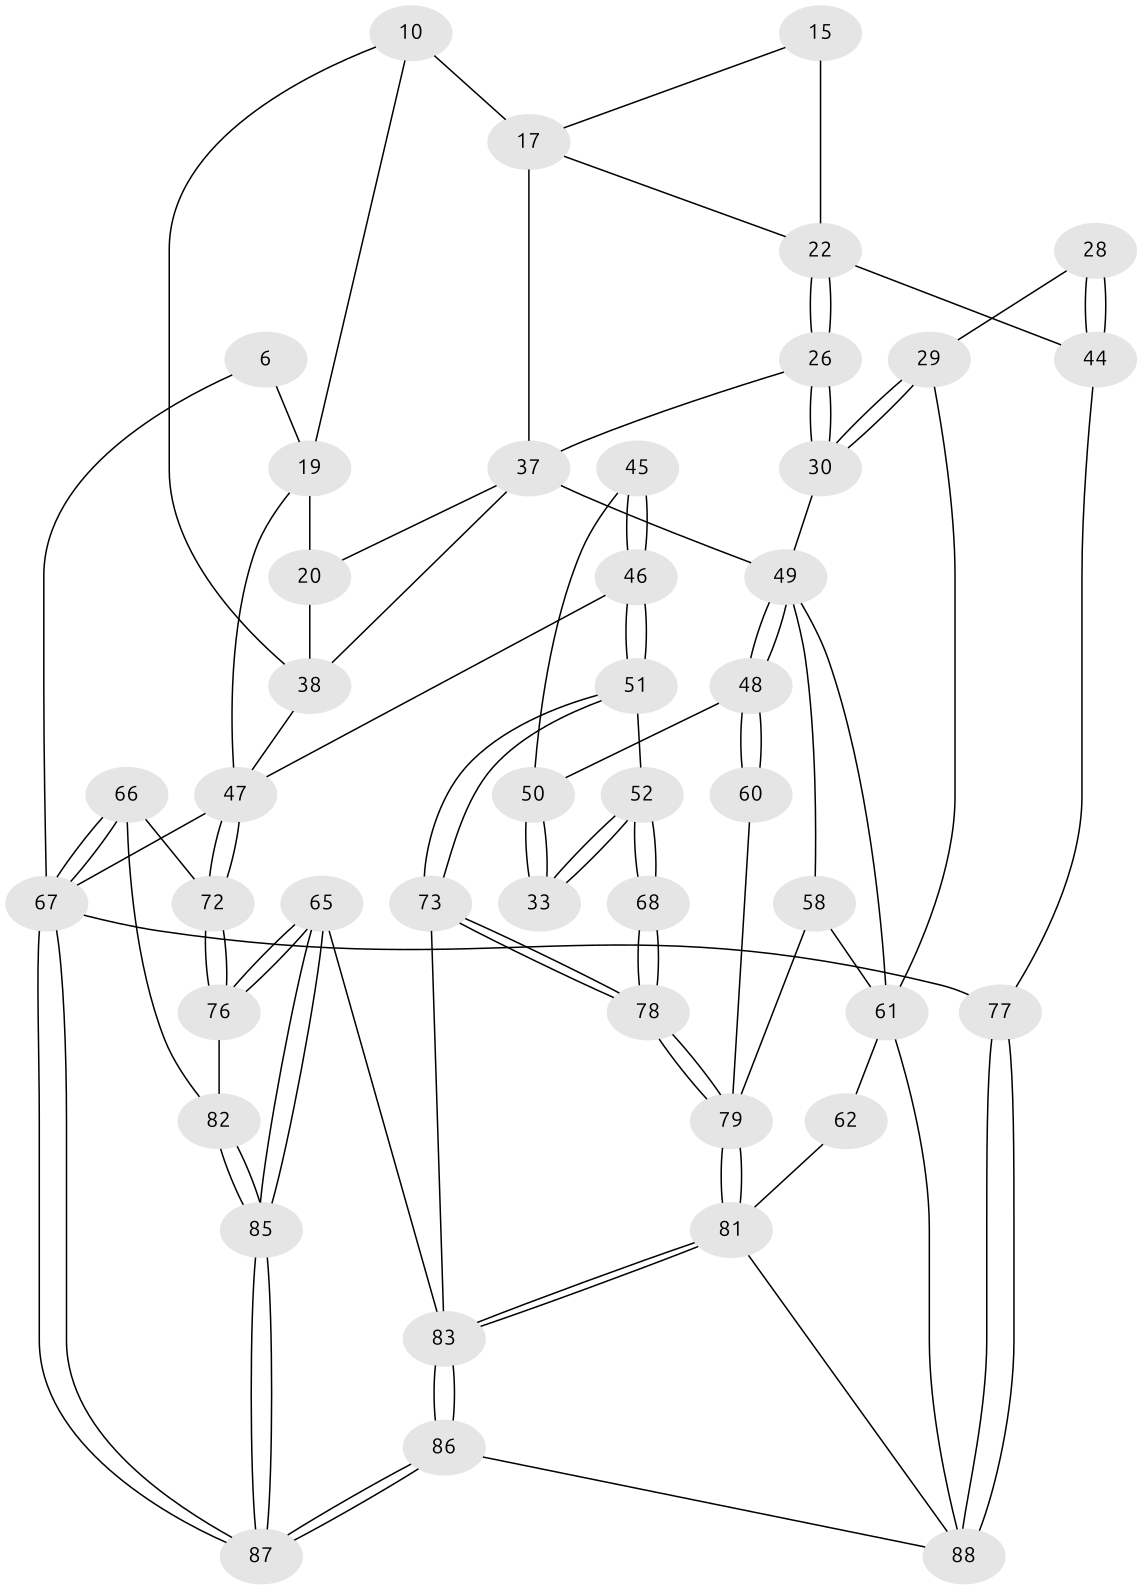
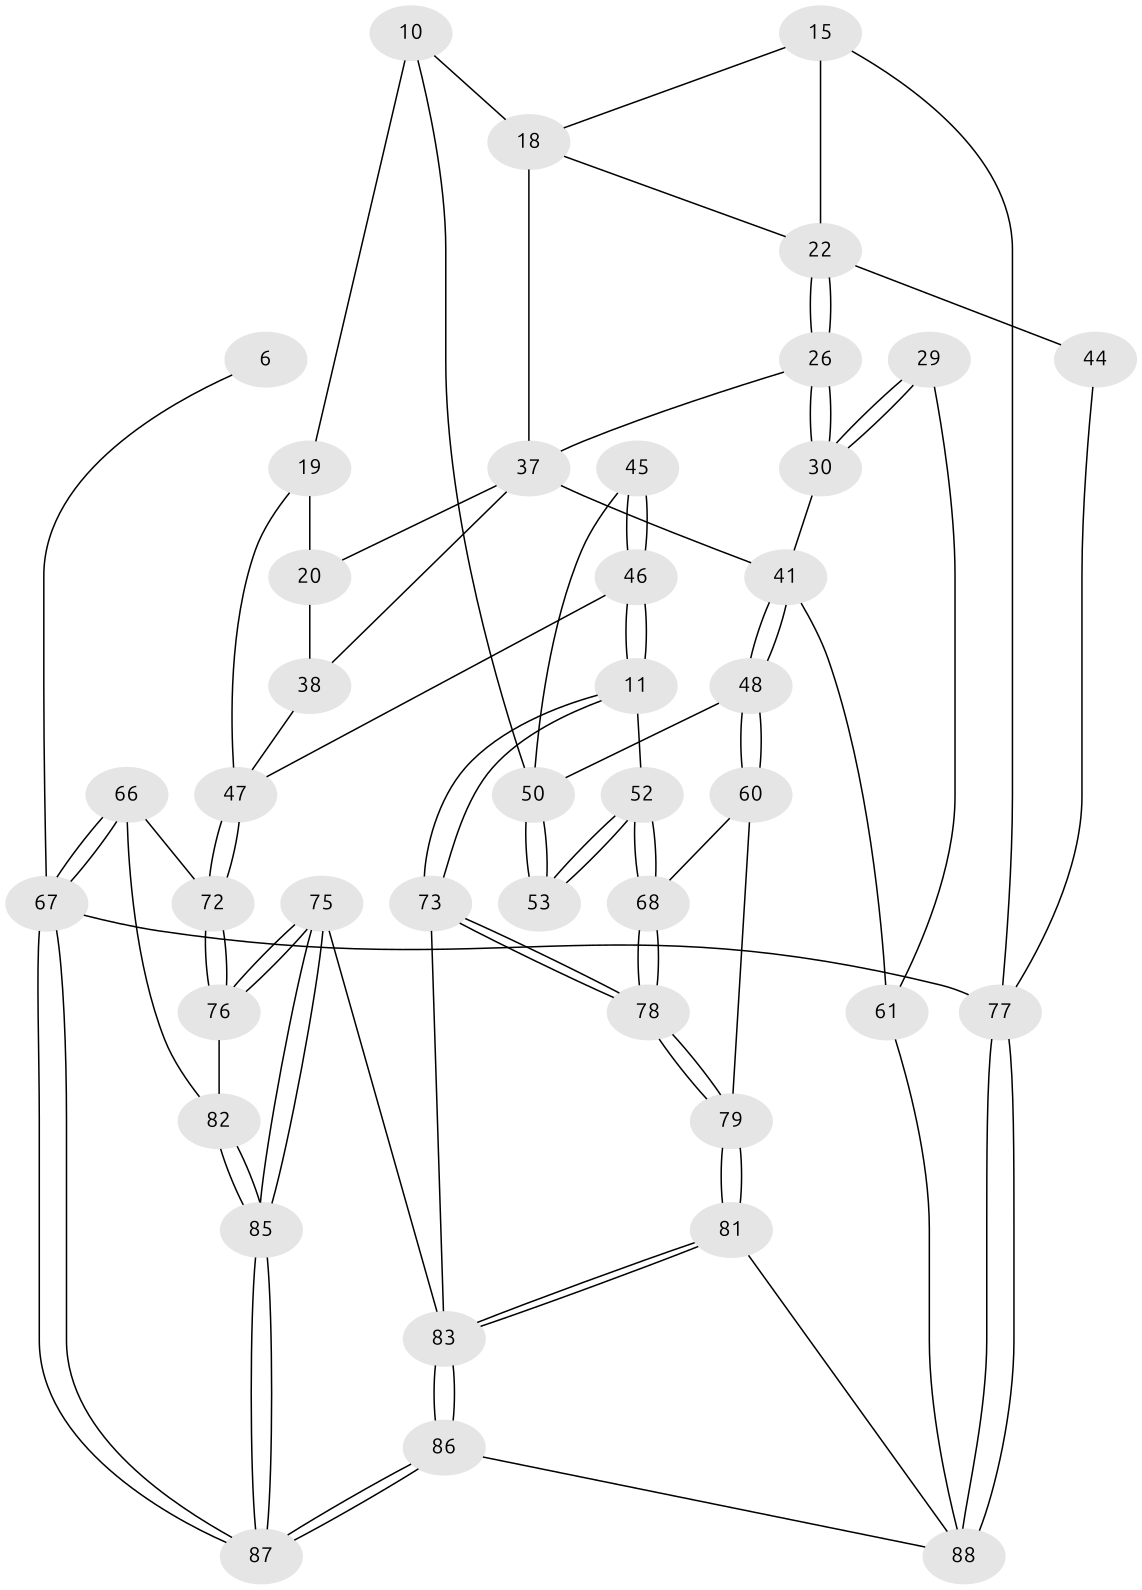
(529, 142) -> (529, 142)
(1096, 251) -> none
(169, 323) -> (448, 417)
(288, 414) -> none
none -> (1012, 484)
(786, 577) -> (786, 577)
(636, 686) -> (636, 686)
(141, 849) -> none
none -> (700, 849)
(322, 904) -> (322, 904)
(539, 904) -> (539, 904)
(814, 904) -> none
(846, 1121) -> none
